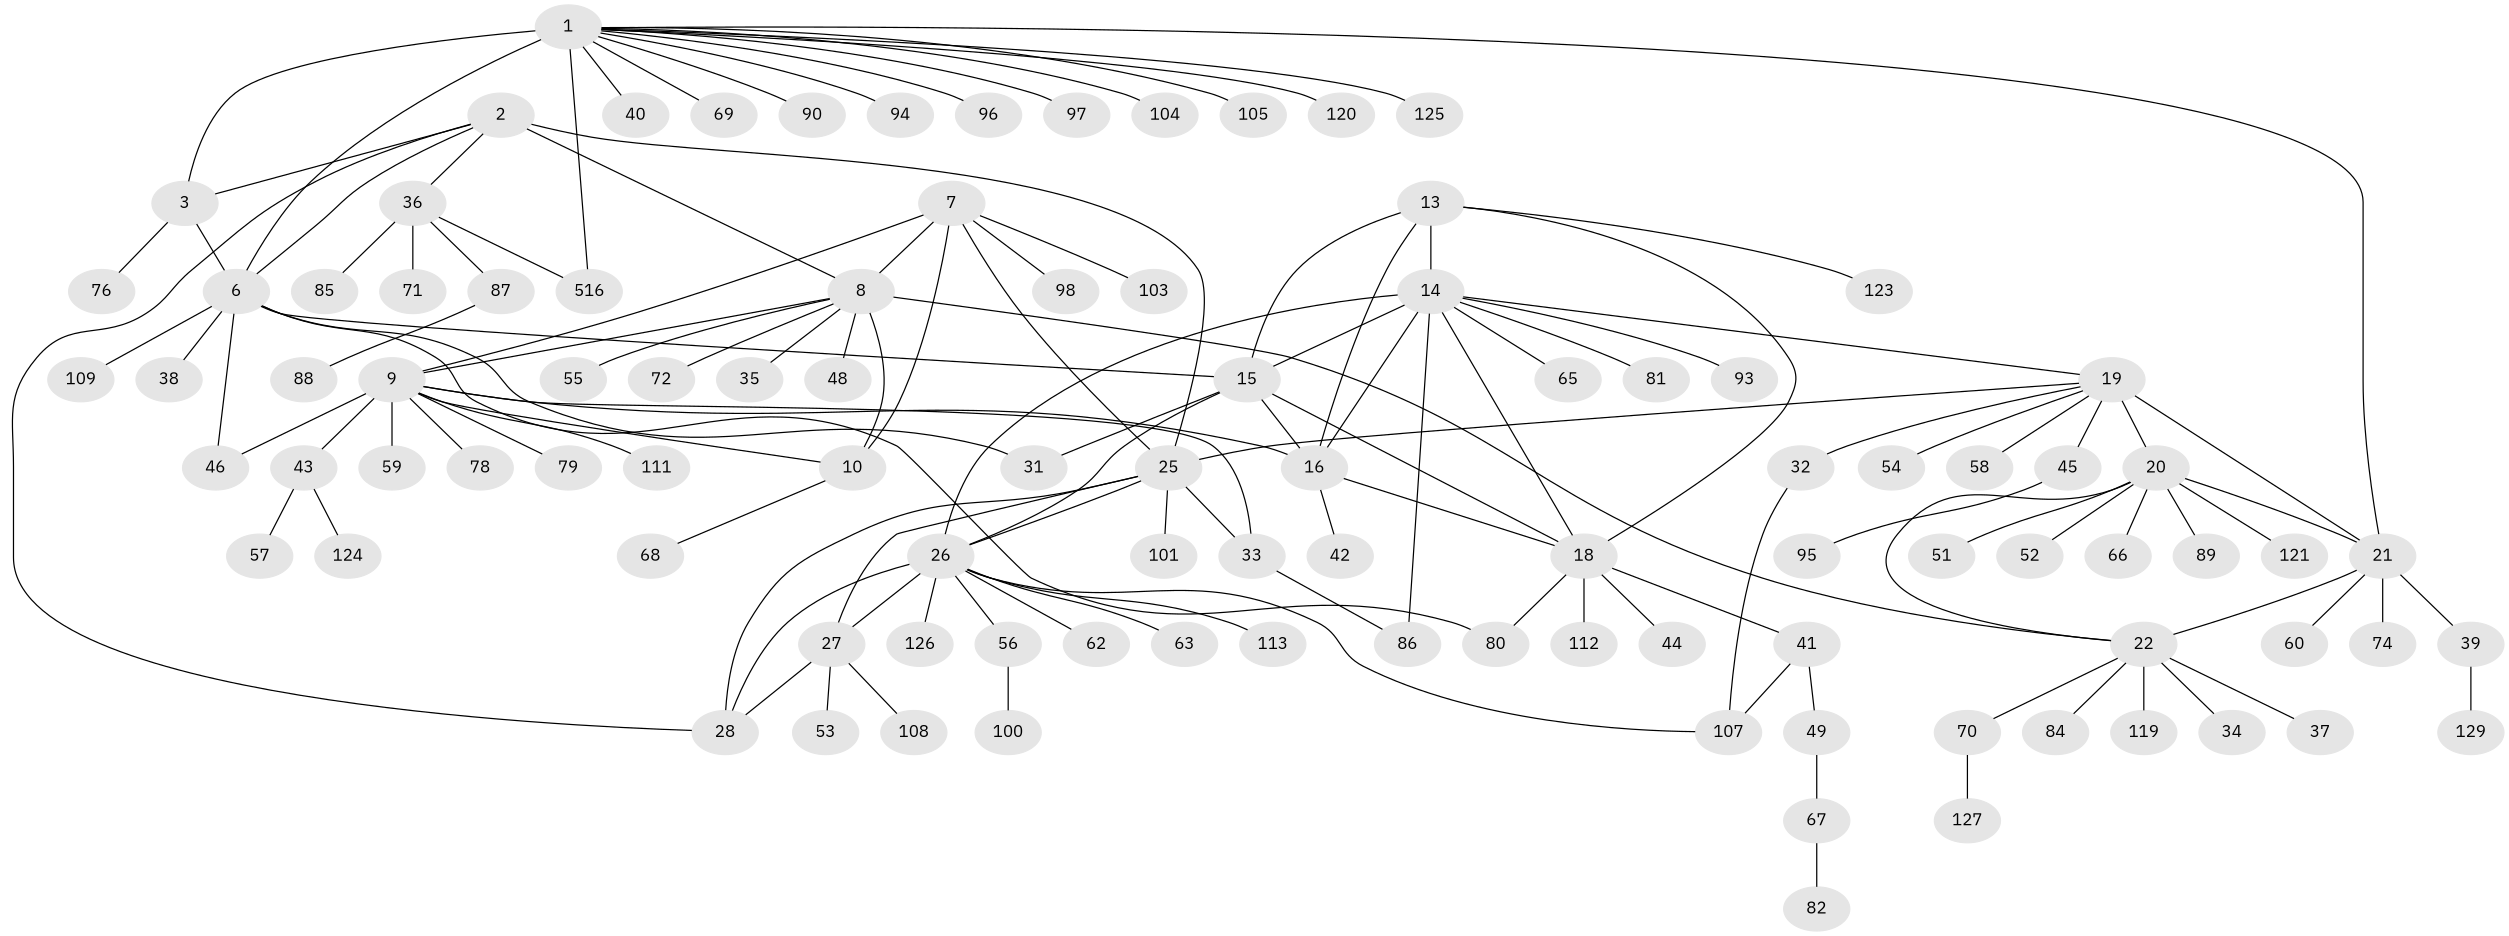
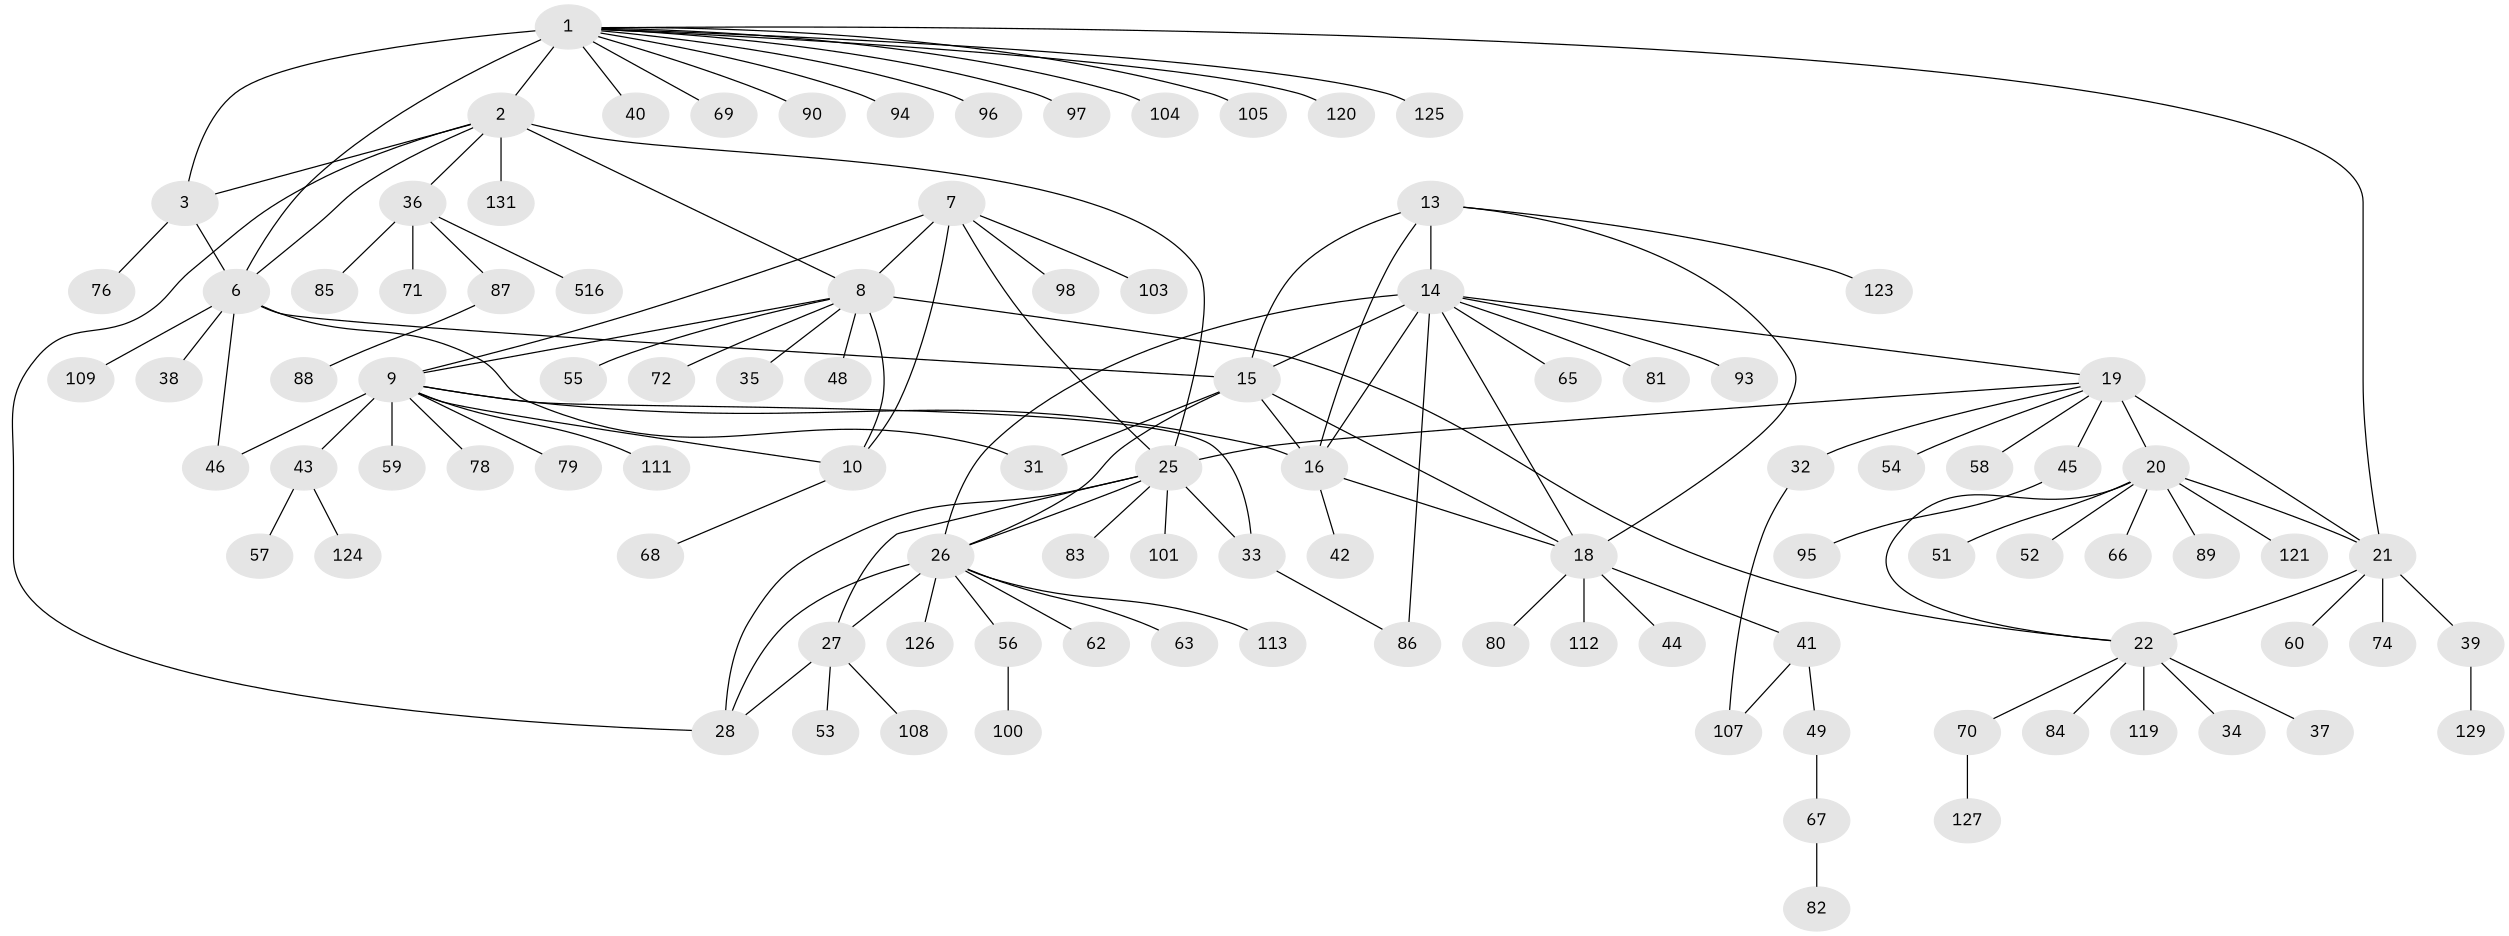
(579, 165) -> (535, 71)
none -> (501, 203)
(907, 455) -> none
none -> (1076, 556)
(1335, 637) -> none
